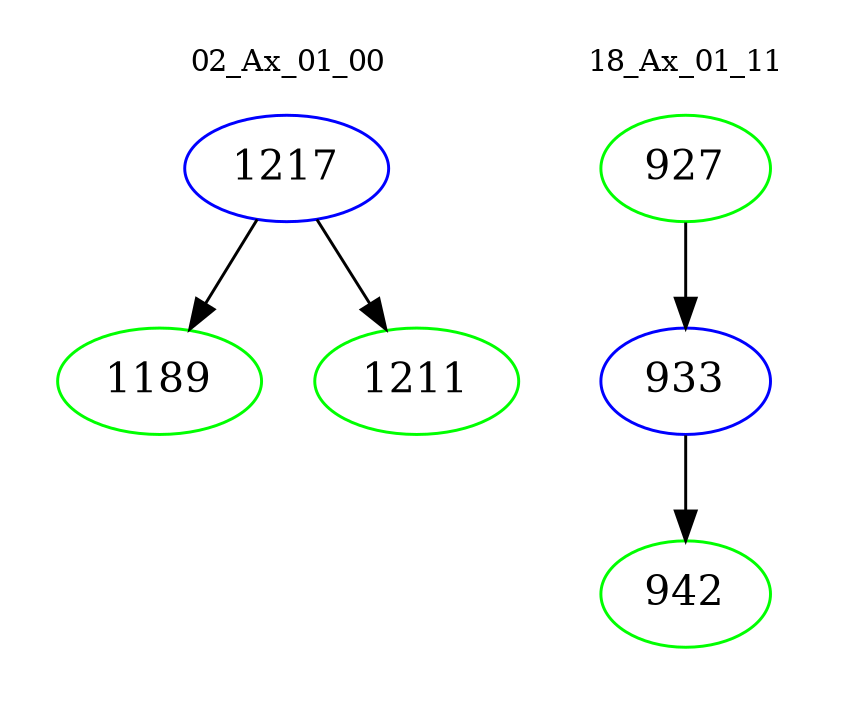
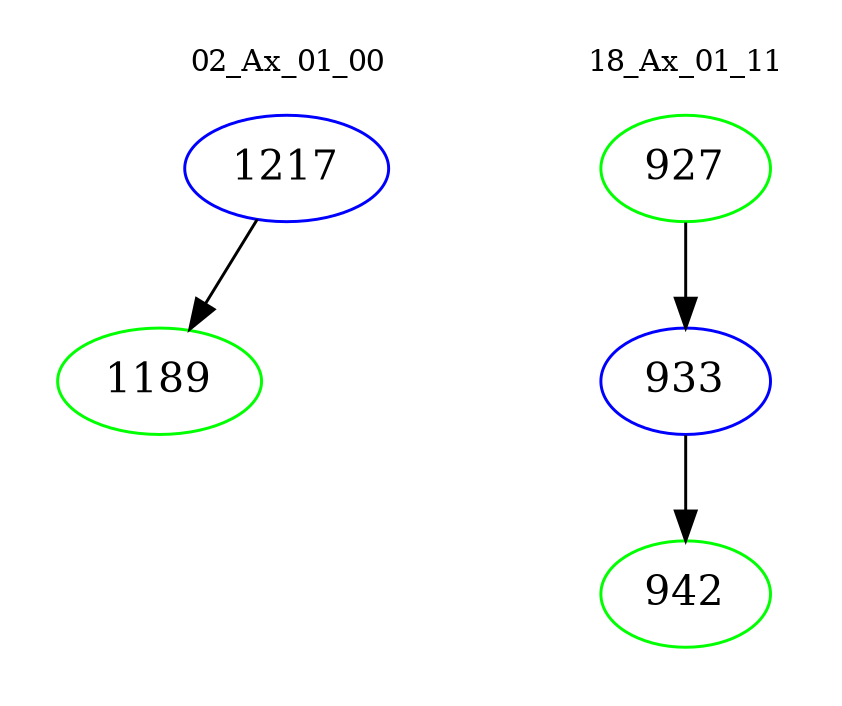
(417, 381) -> none
